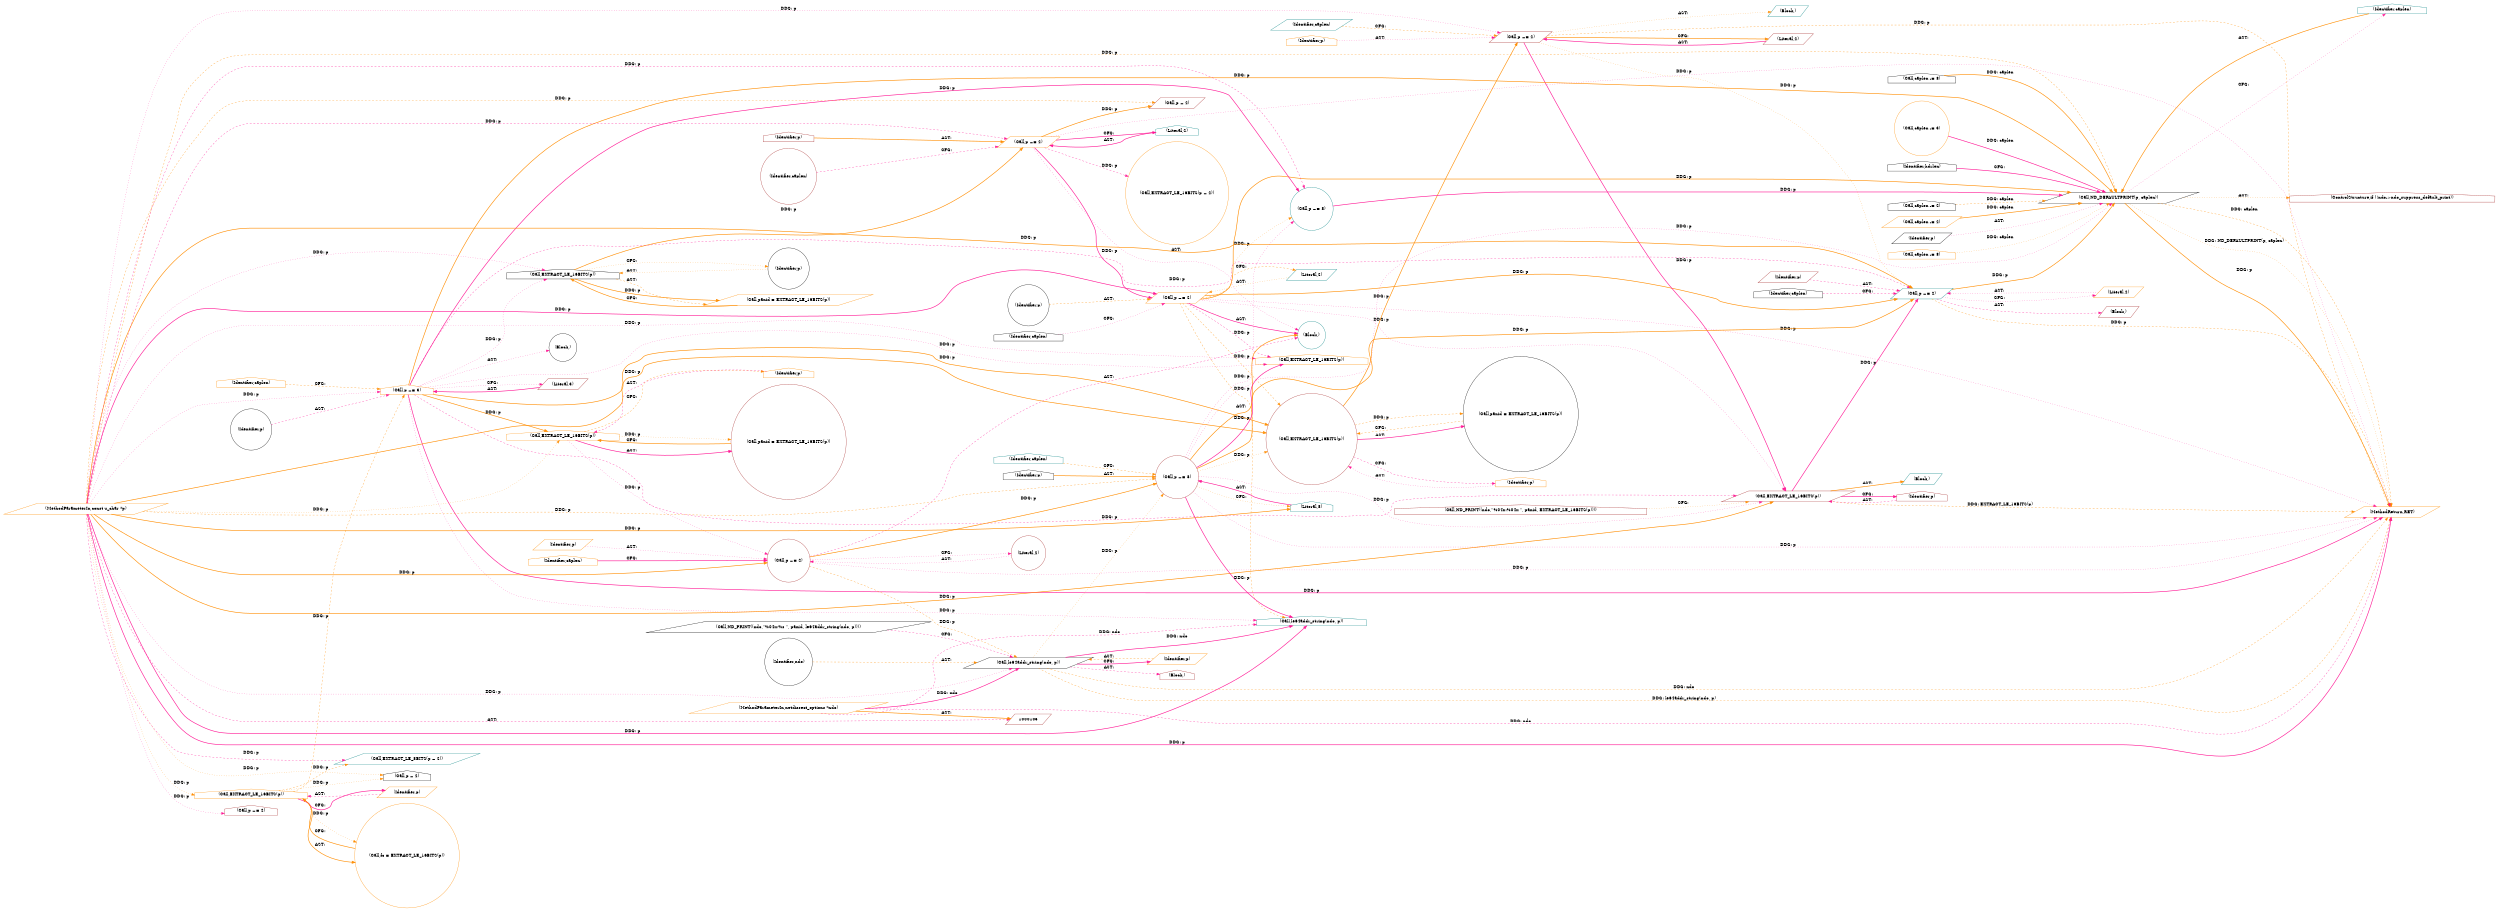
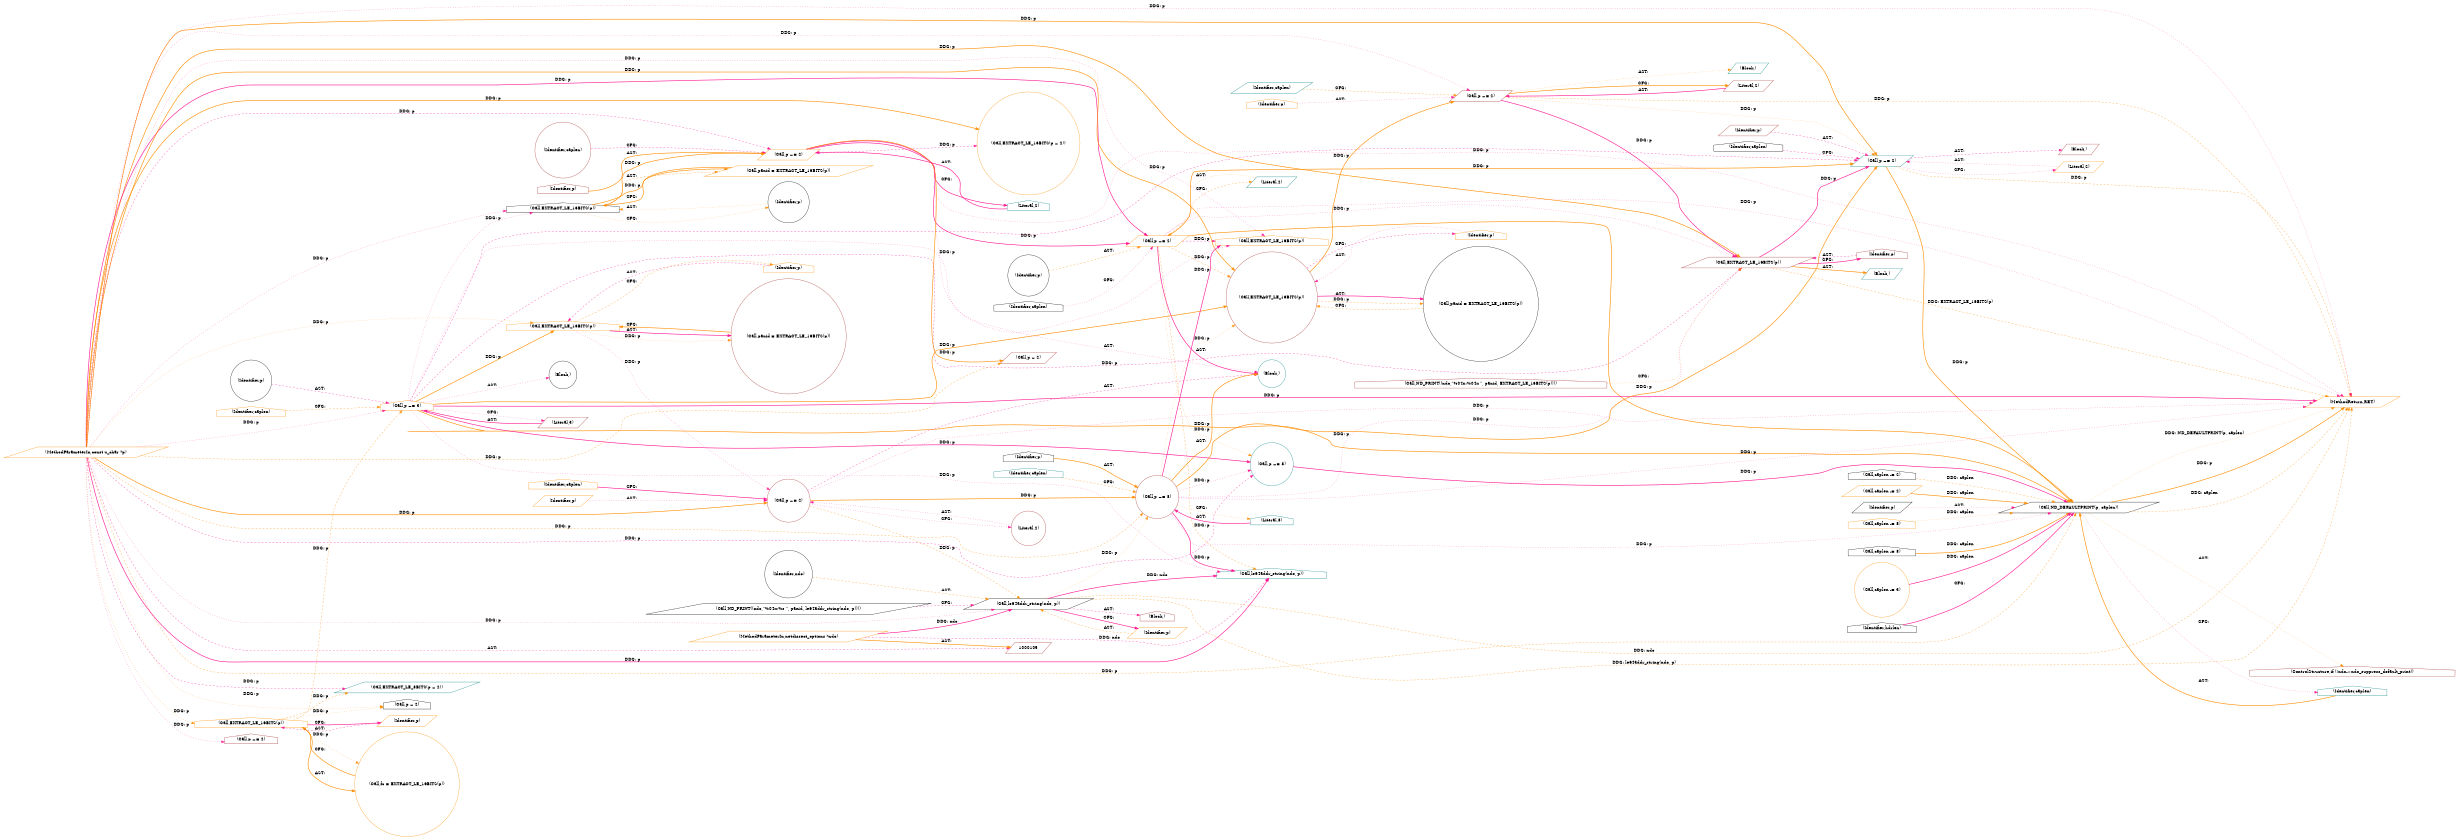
(699, 531) -> (405, 101)
(1689, 724) -> none
(1238, 745) -> (1166, 8)
